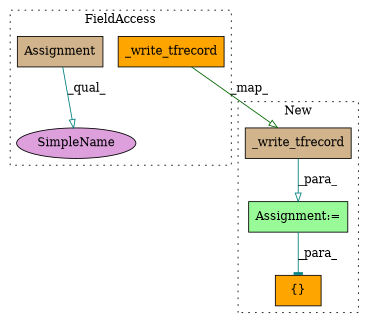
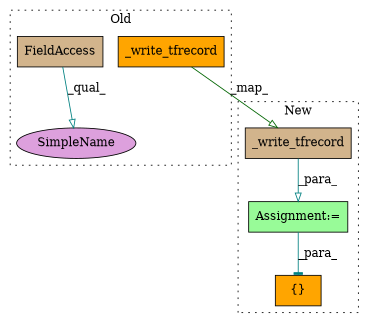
(121, 20) -> (121, 20)
(60, 52) -> (60, 52)
